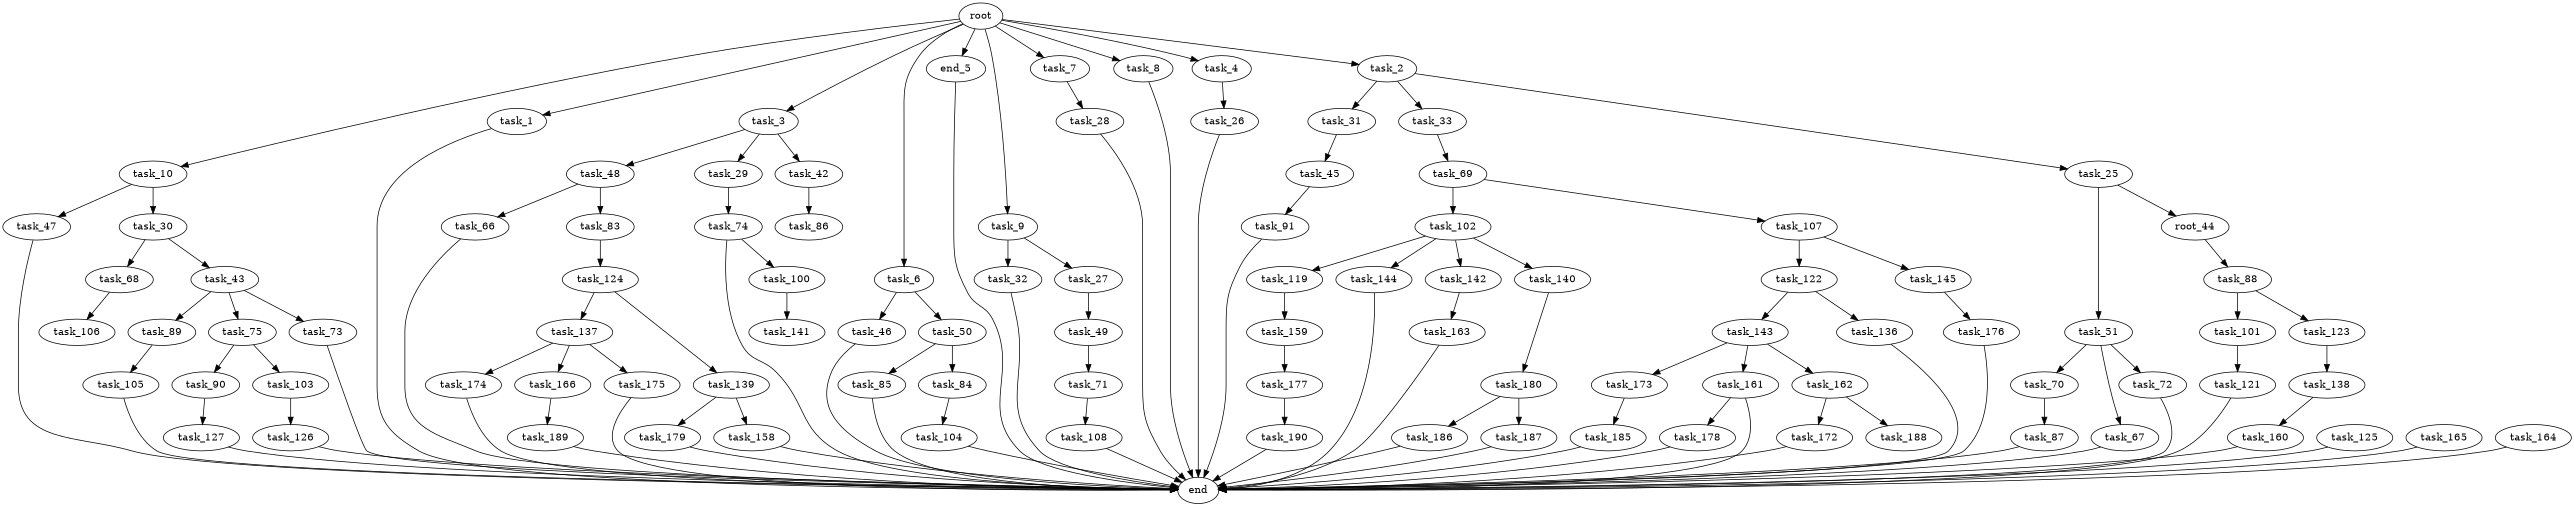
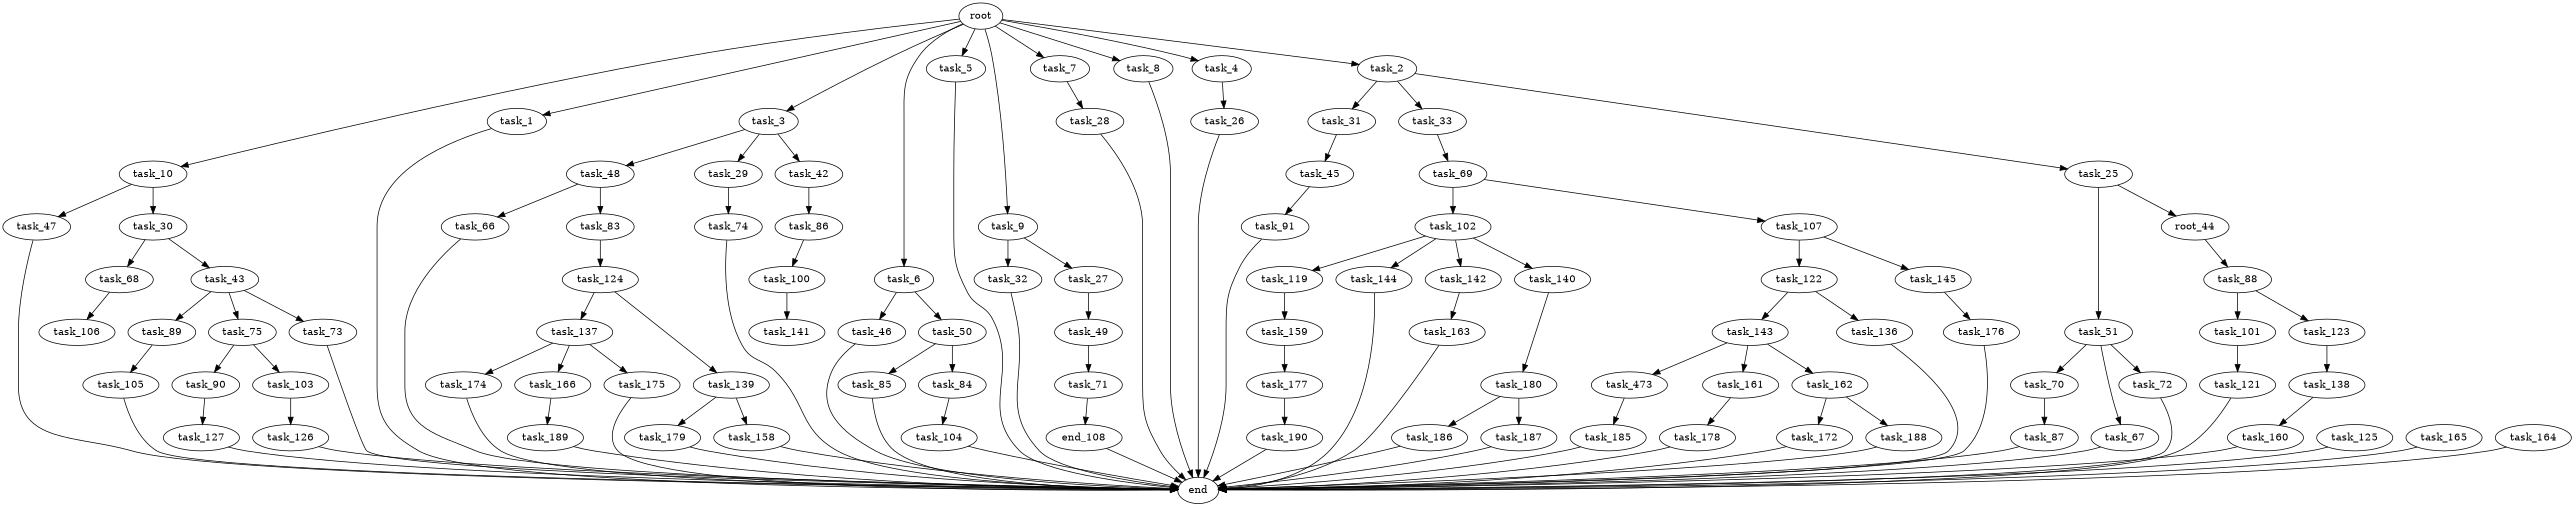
(956, 69) -> (956, 69)
(755, 251) -> (799, 250)
(1629, 385) -> (1629, 385)
(1084, 438) -> (1084, 438)
(1514, 485) -> (1666, 469)
